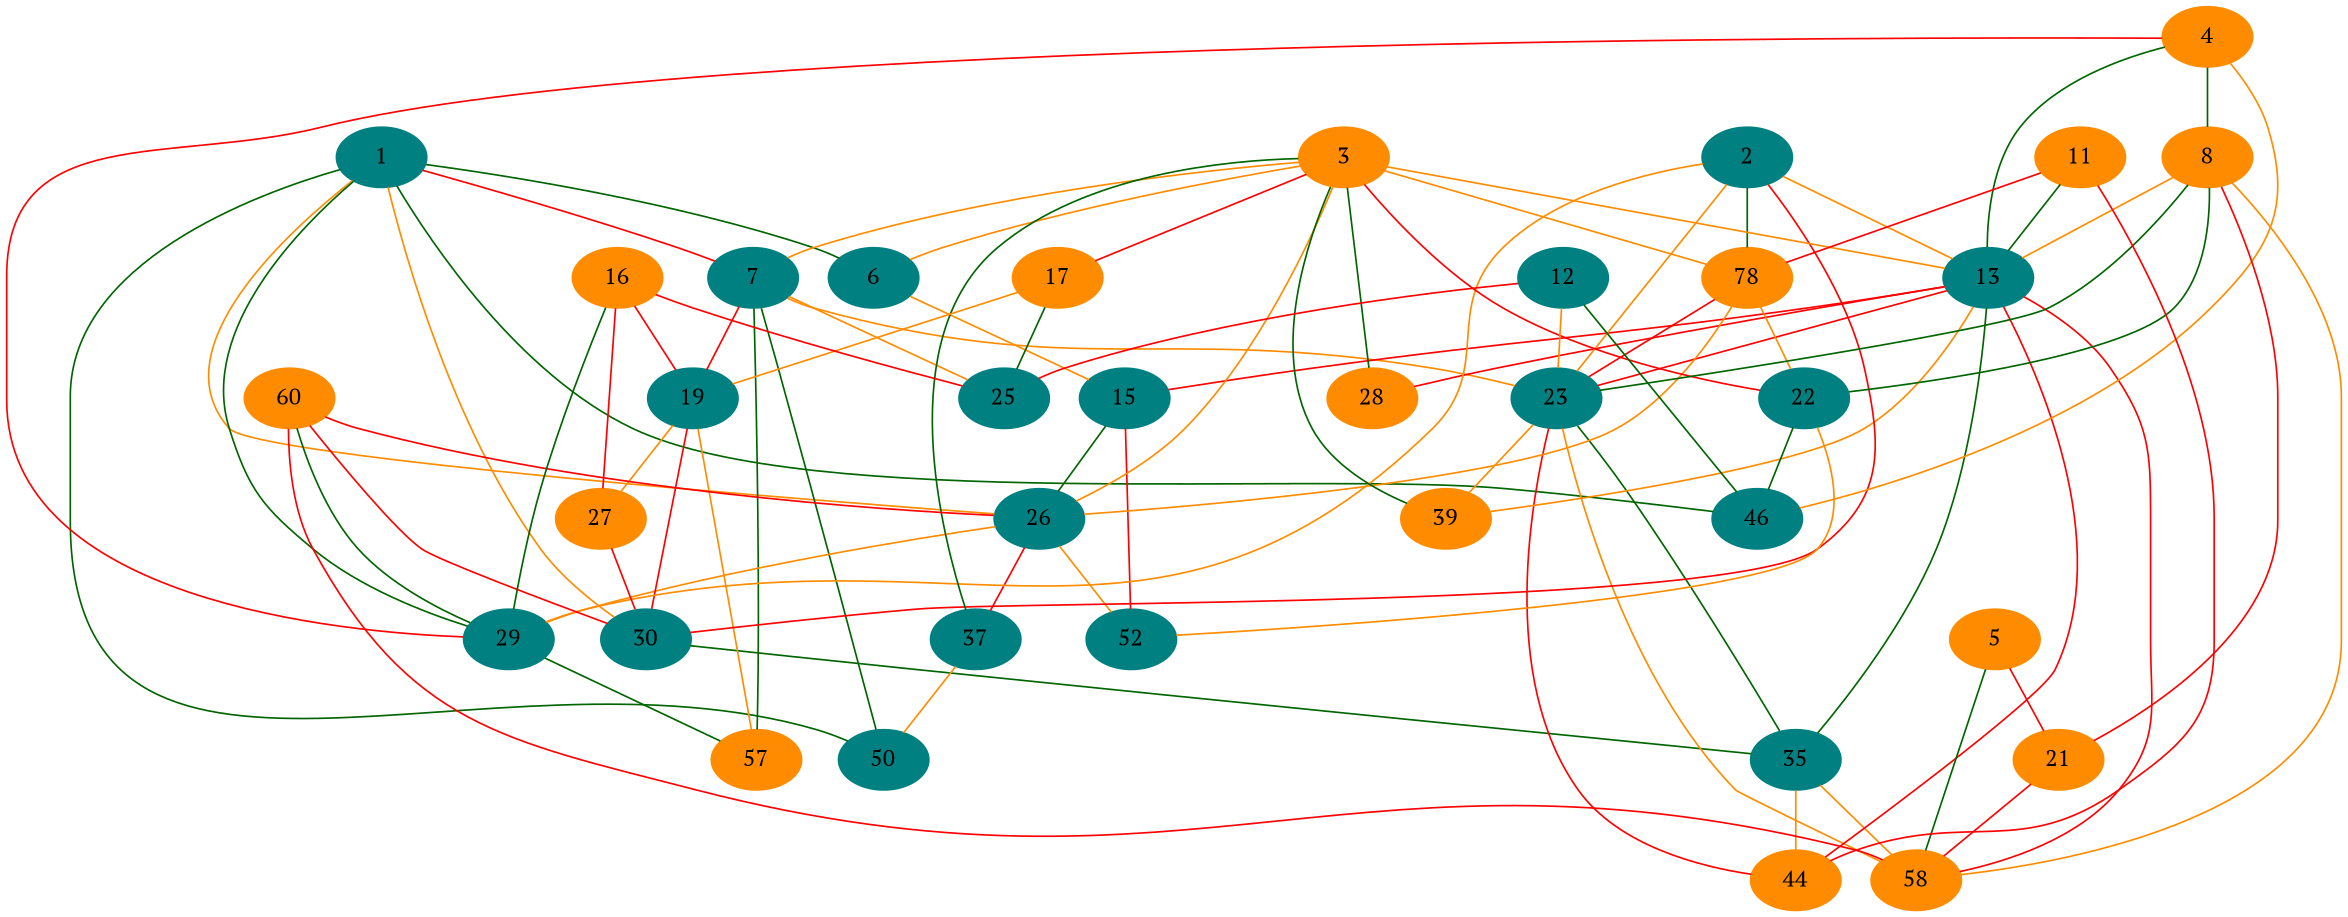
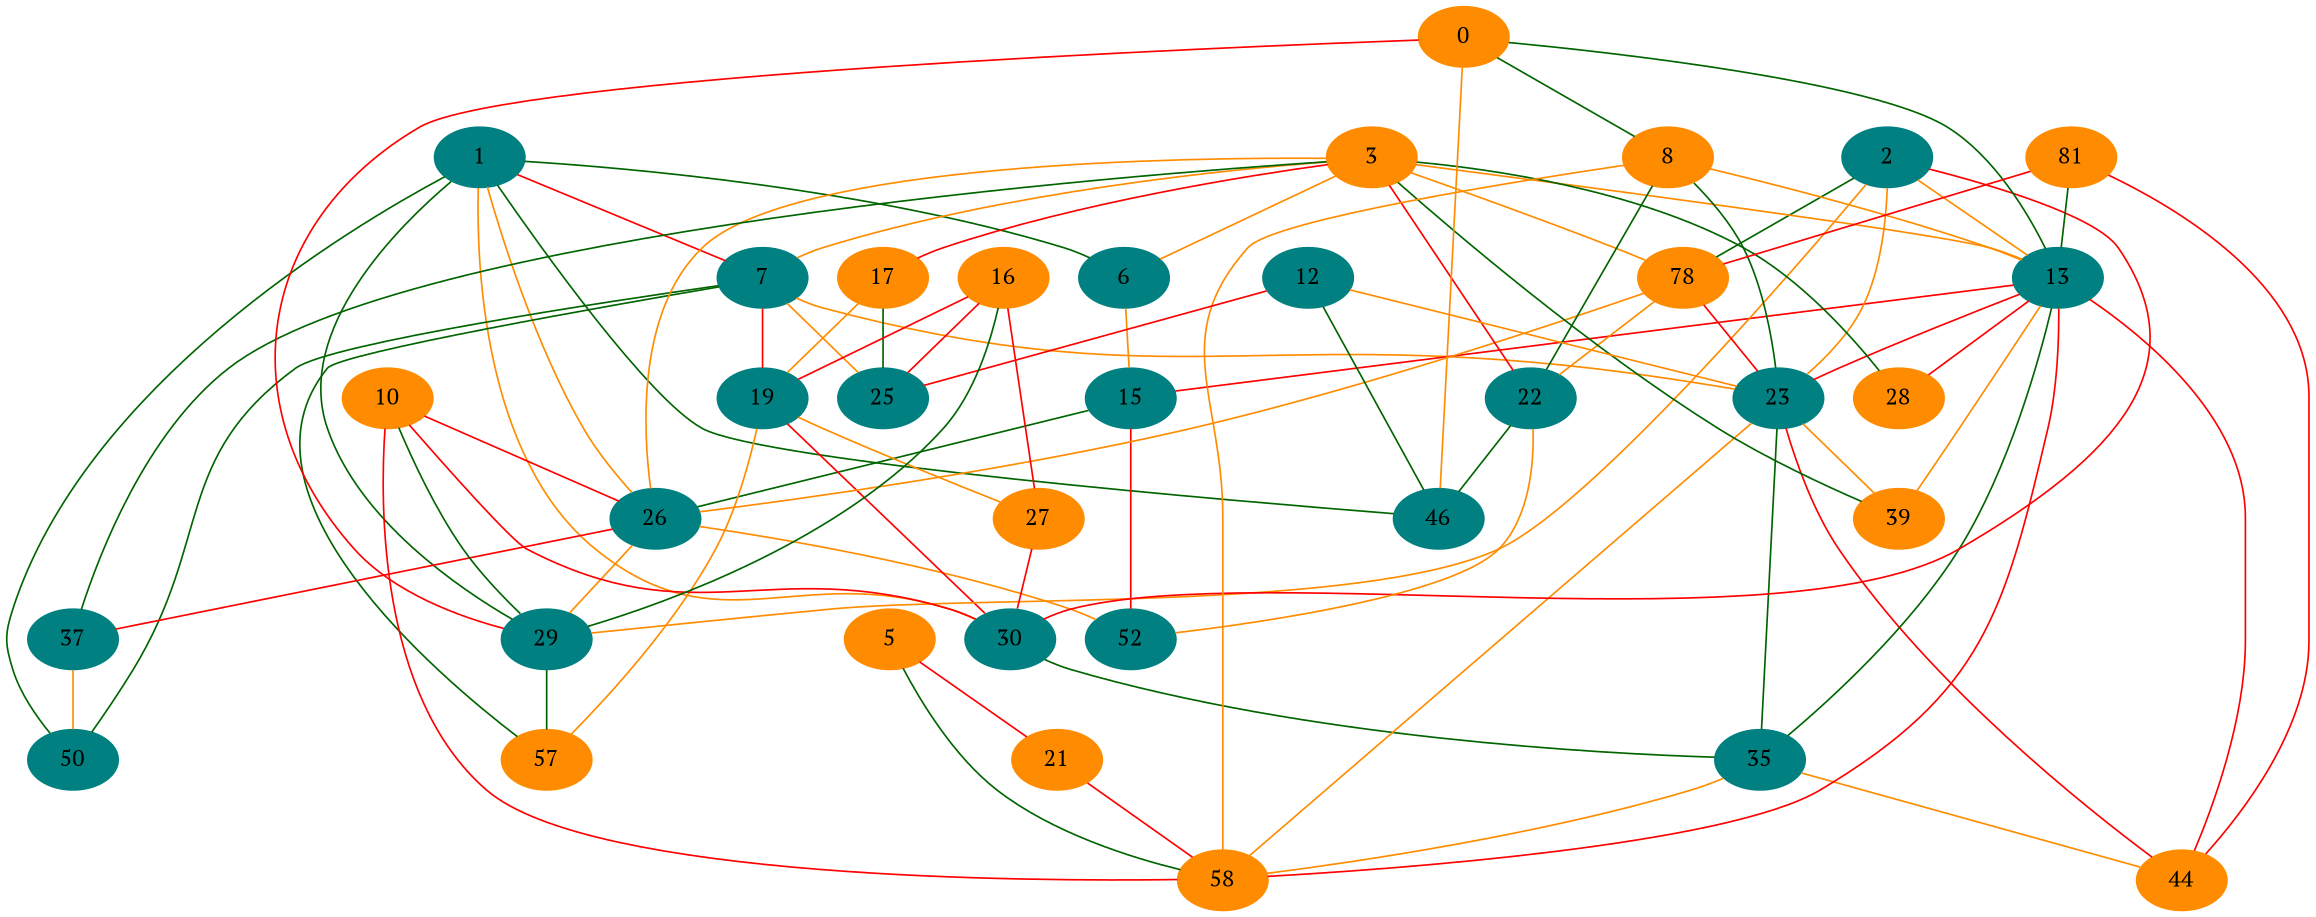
(2207, 37) -> (1464, 37)
(2080, 157) -> (2071, 157)
(290, 398) -> (388, 398)
(2278, 499) -> none
